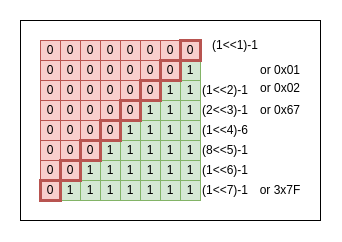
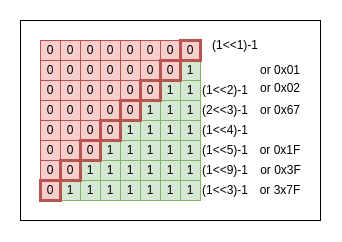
(226, 131) -> (226, 131)
(226, 151) -> (226, 151)
none -> (281, 151)
(226, 171) -> (226, 171)
none -> (281, 171)
(226, 191) -> (226, 191)
